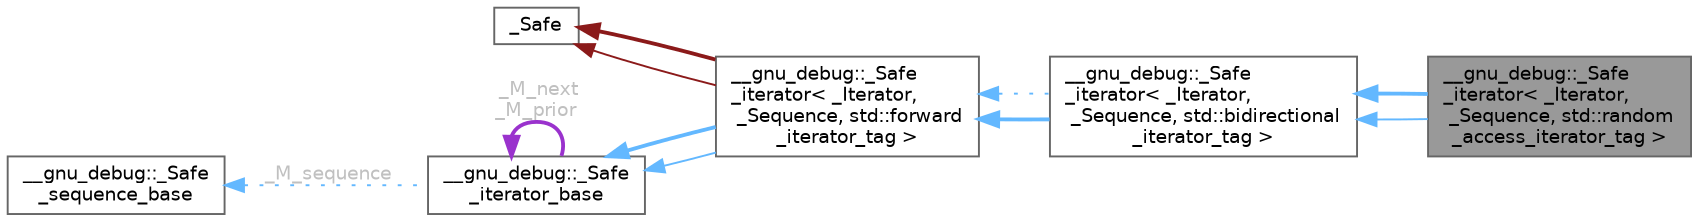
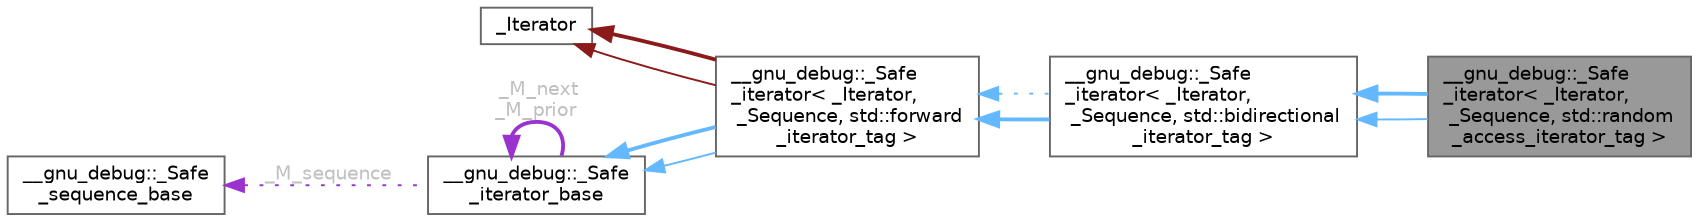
(536, 26) -> (536, 26)
(336, 185) -> (336, 185)
